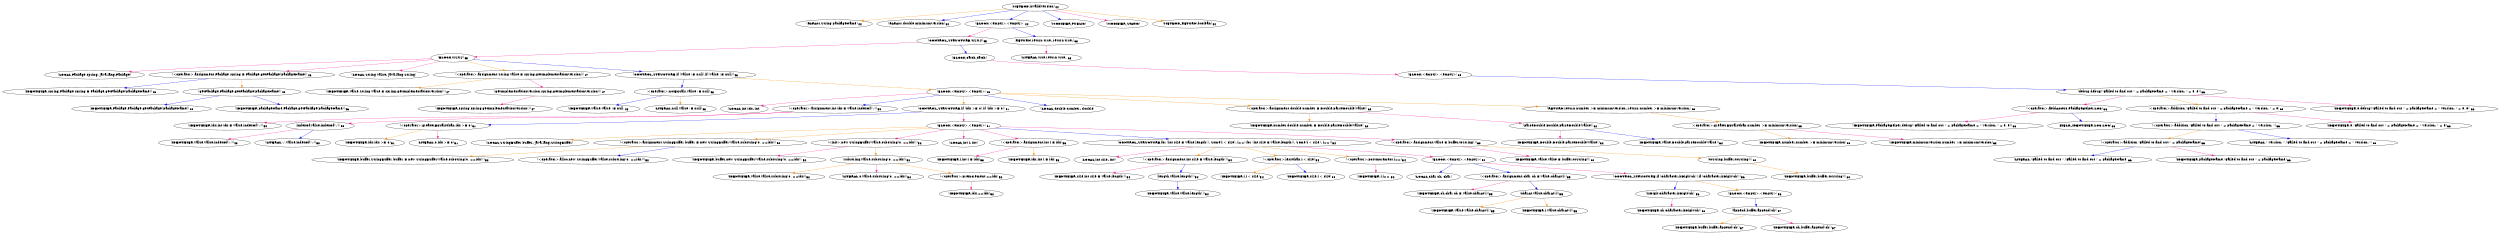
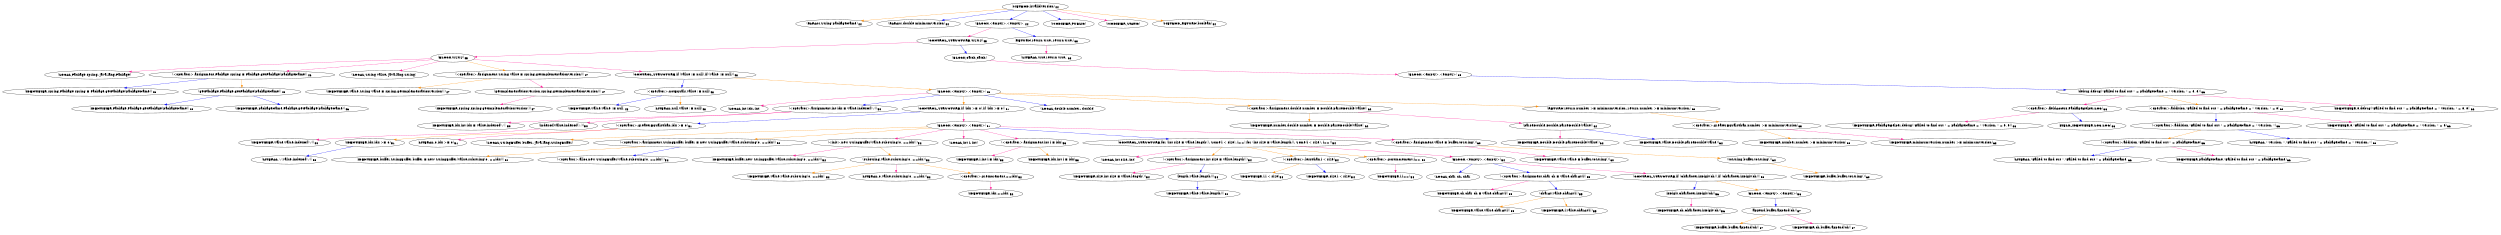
(556, 65) -> (556, 65)
(307, 134) -> (331, 151)
